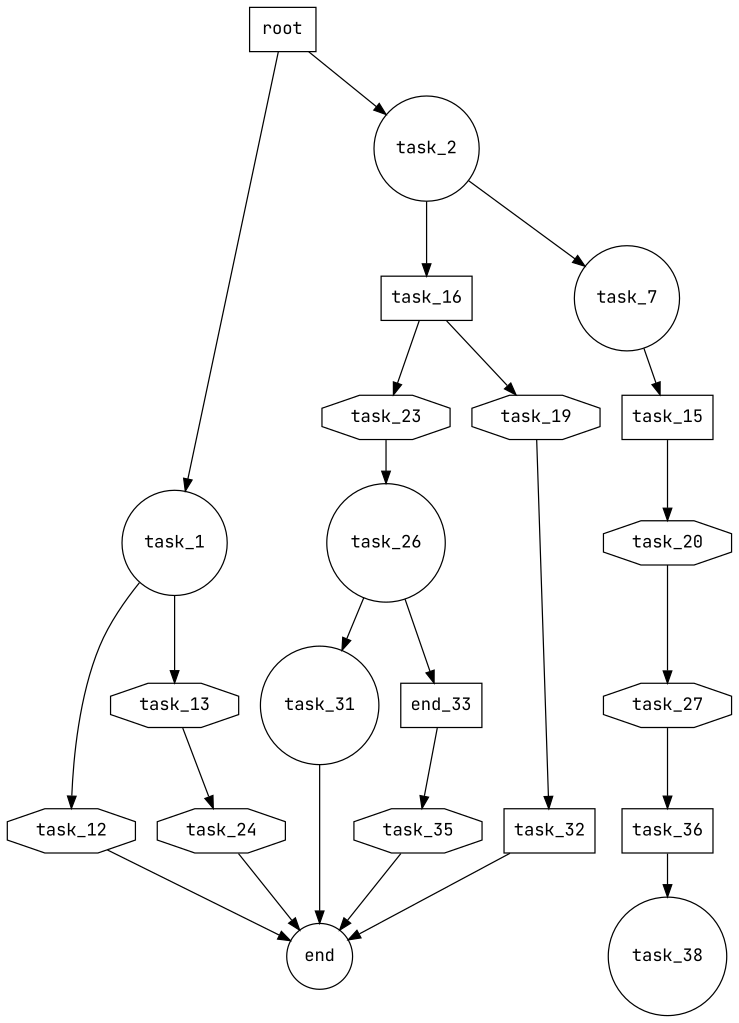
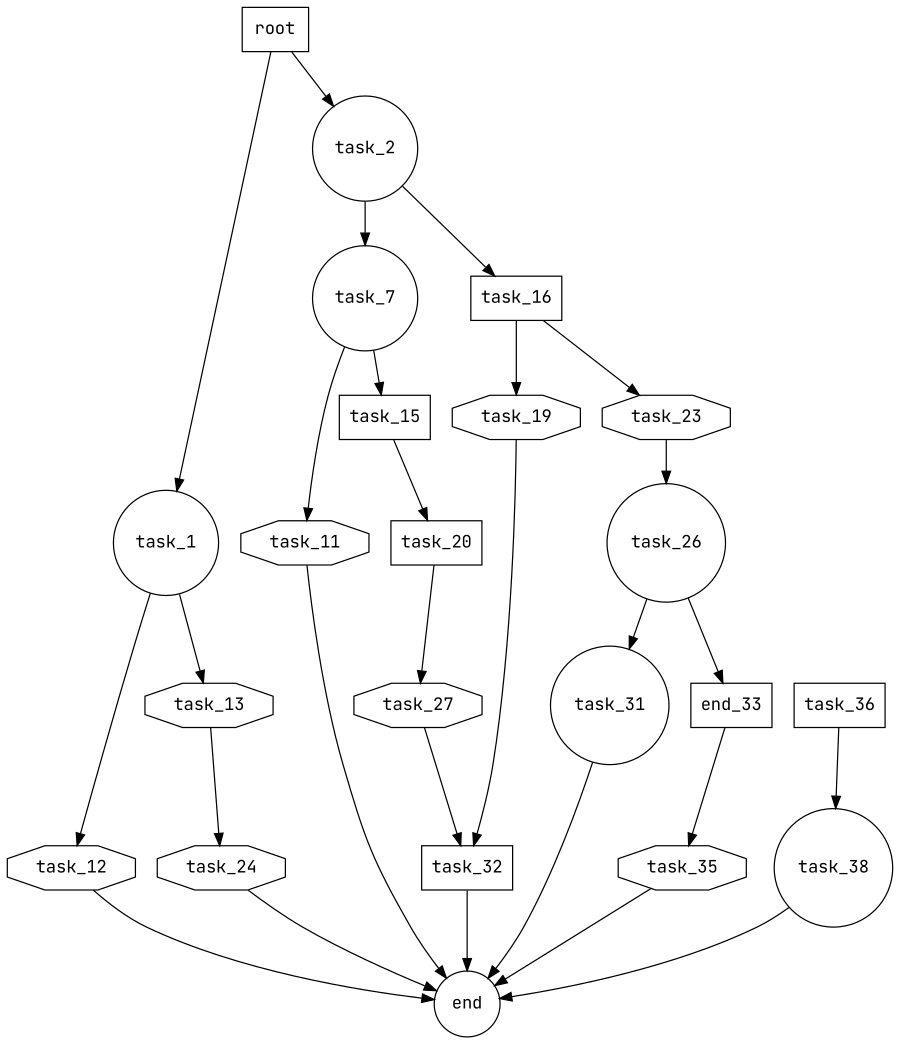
none -> (305, 543)
(668, 543) -> (436, 543)
(668, 762) -> (441, 781)
none -> (655, 965)
